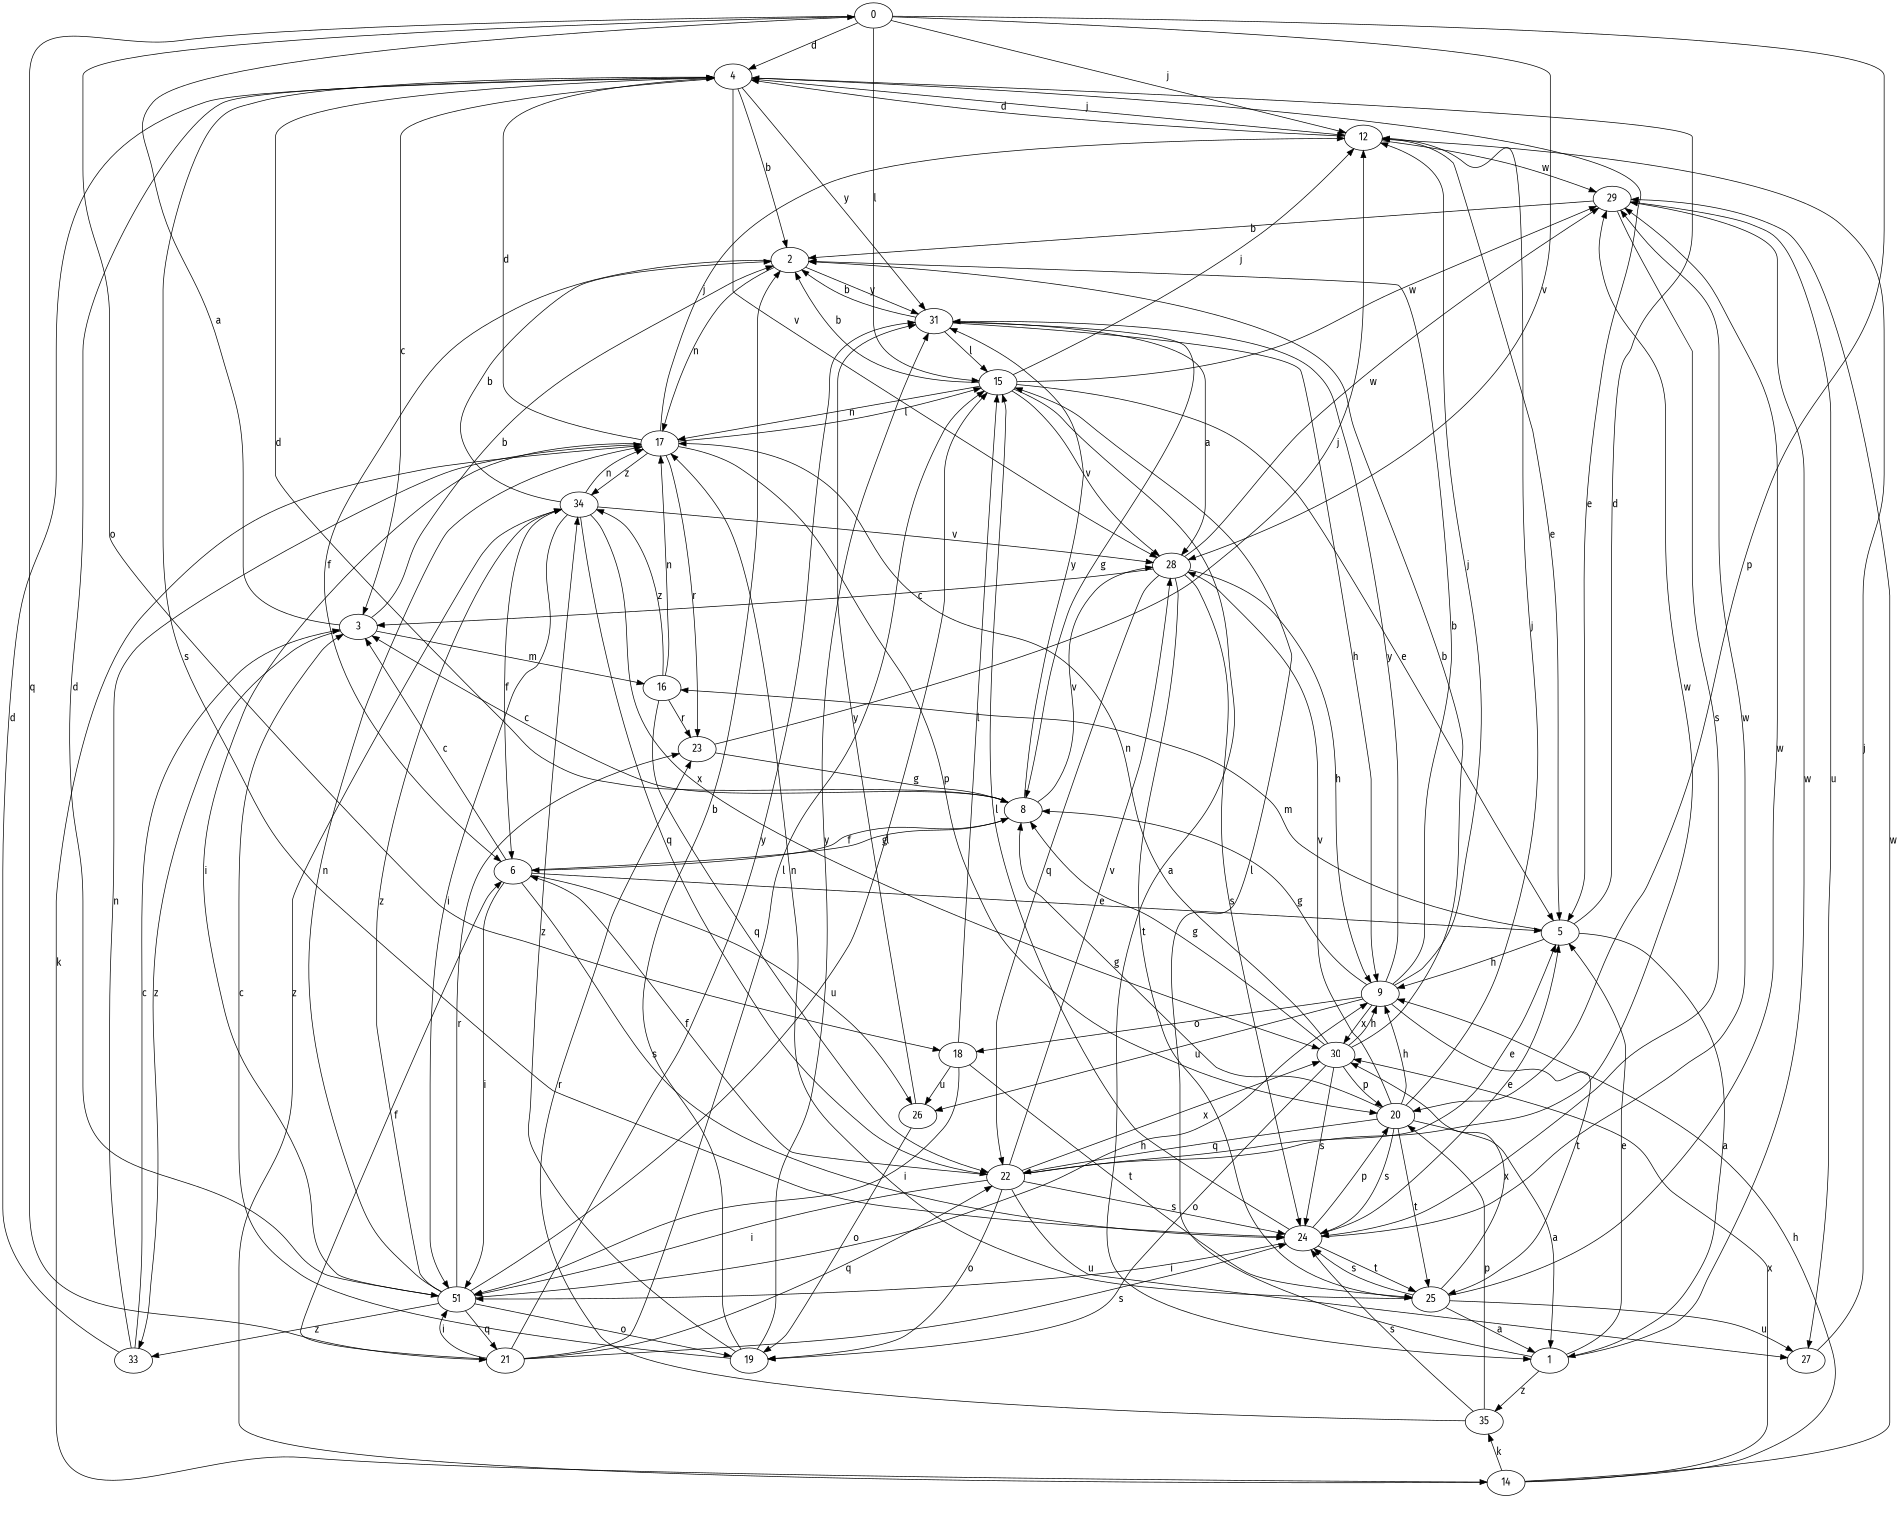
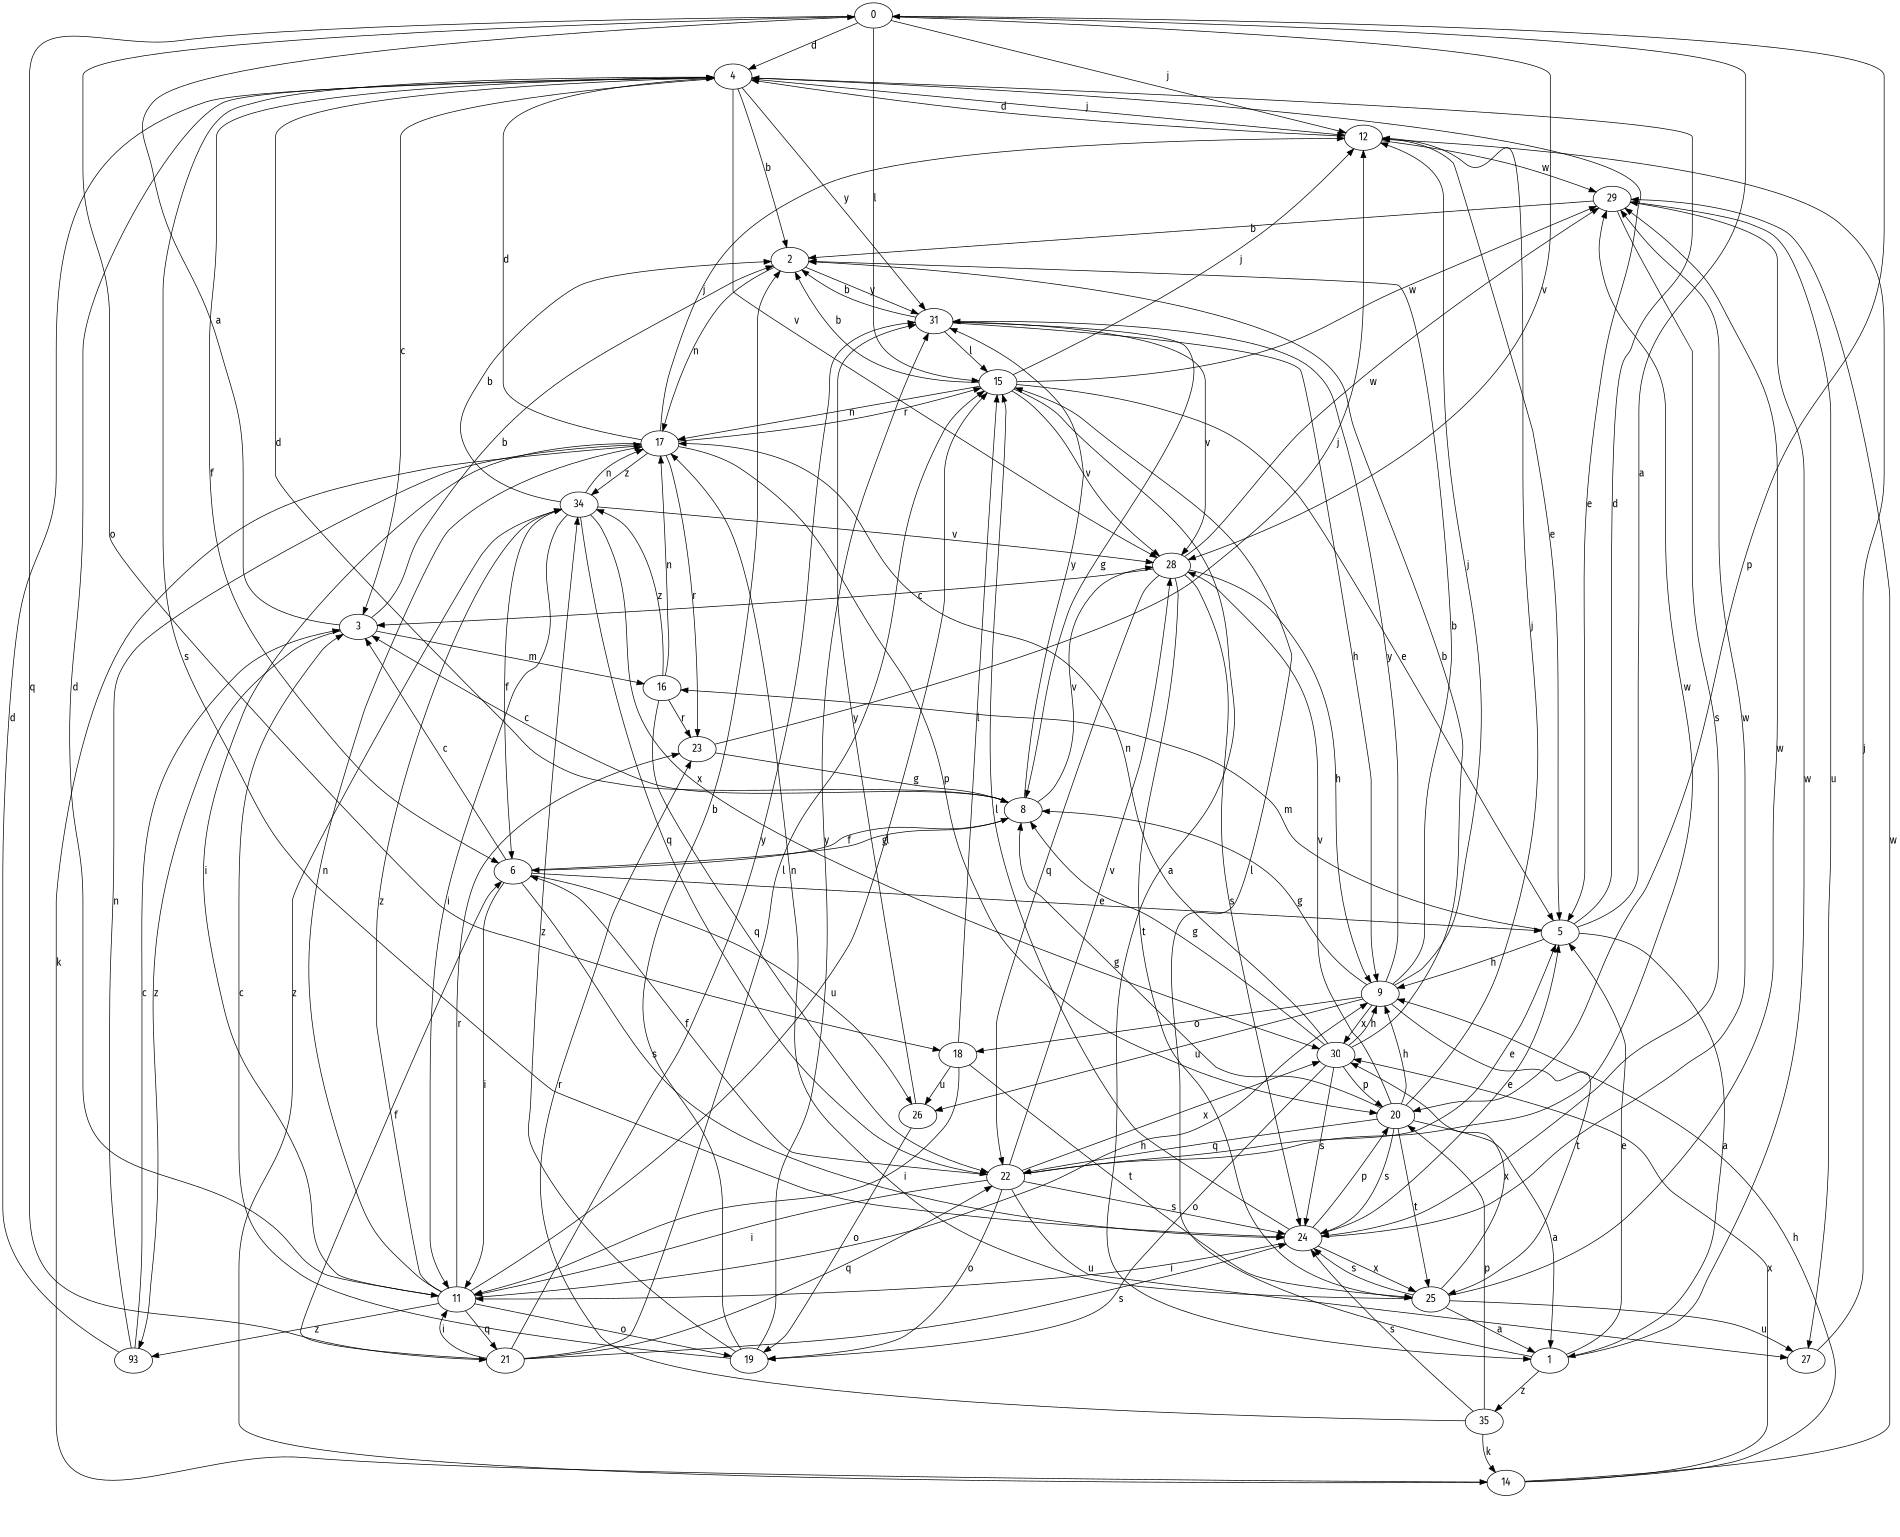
none -> (1746, 106)
(906, 413) -> (906, 413)
(1208, 443) -> (1208, 443)
(375, 457) -> (212, 302)
(1376, 1269) -> (1376, 1269)
(457, 1299) -> (457, 1299)
(134, 1361) -> (134, 1361)
(1496, 1456) -> (1484, 1451)
